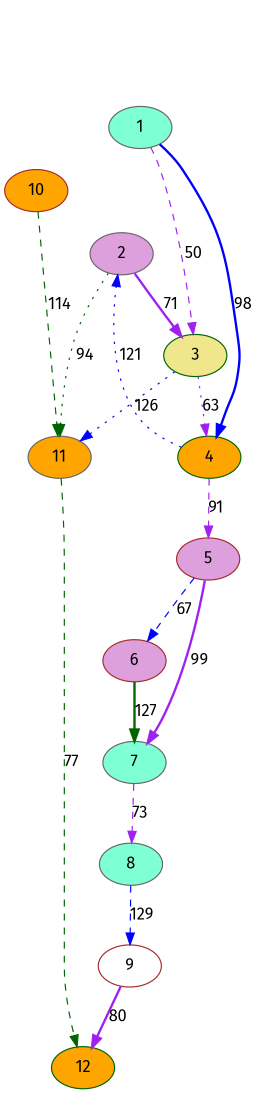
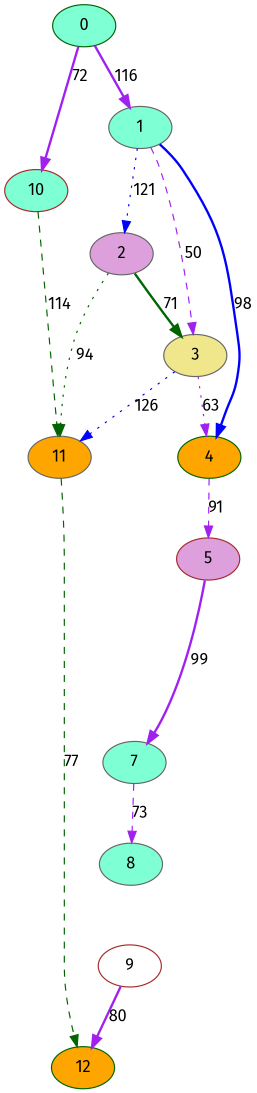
none -> (84, 26)
(36, 191) -> (36, 191)
(154, 300) -> (154, 300)
(195, 356) -> (195, 356)
(121, 380) -> (132, 185)
(134, 661) -> none
(130, 909) -> none
